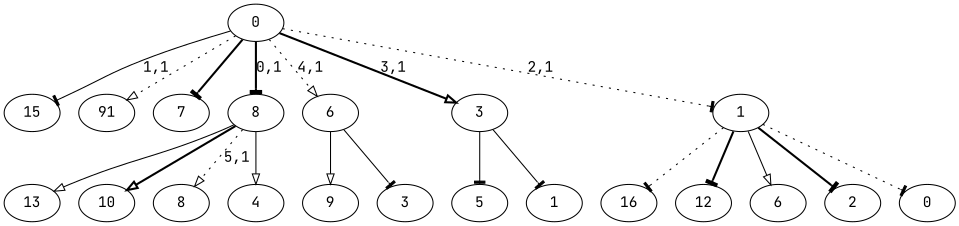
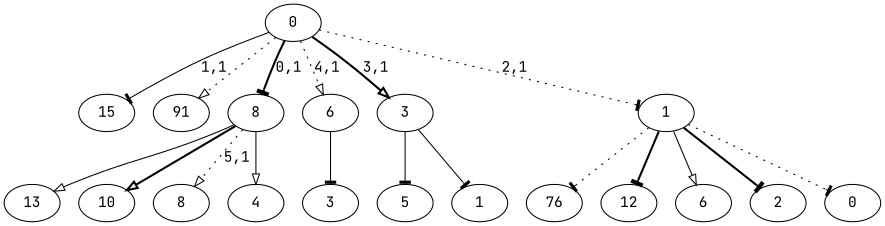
(181, 113) -> none
(331, 203) -> none
(629, 203) -> (554, 203)
